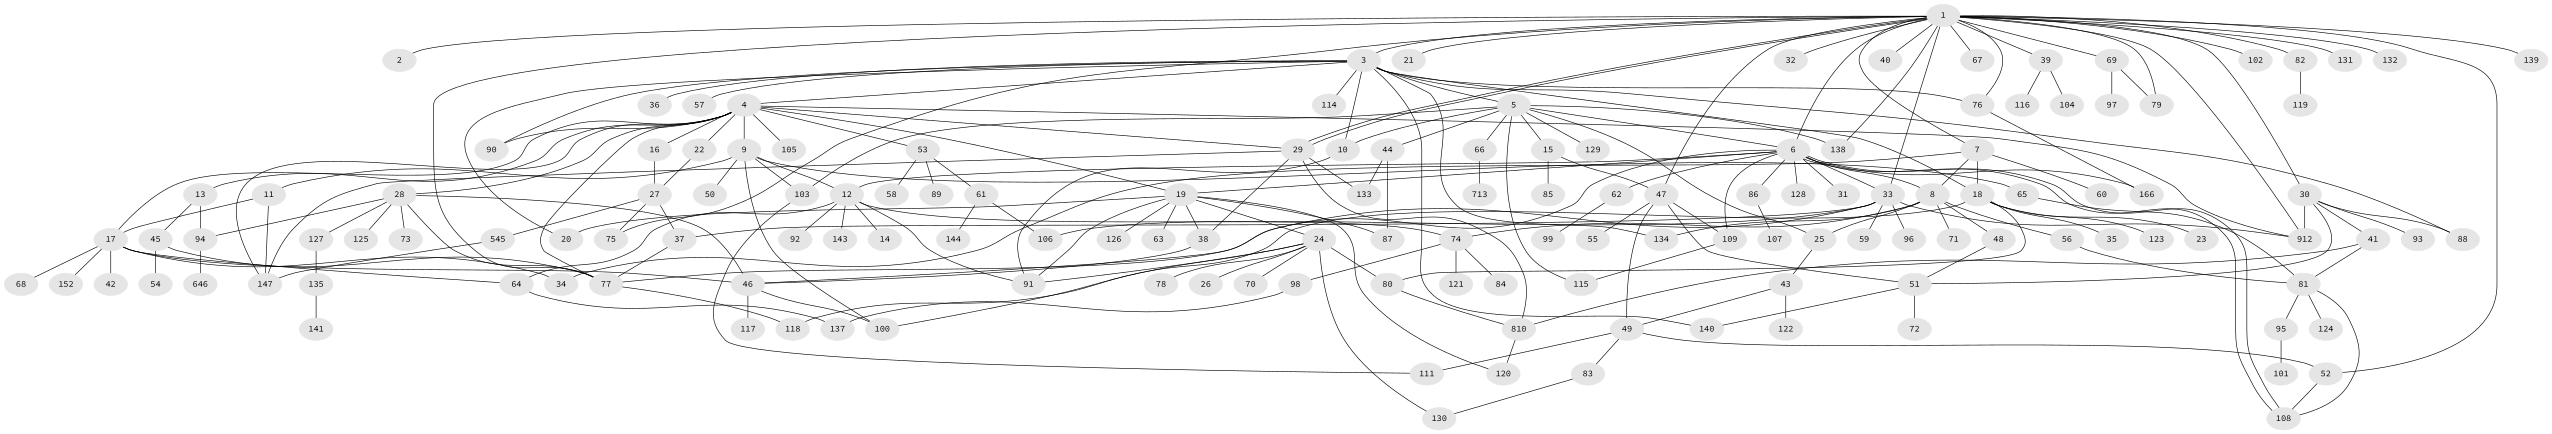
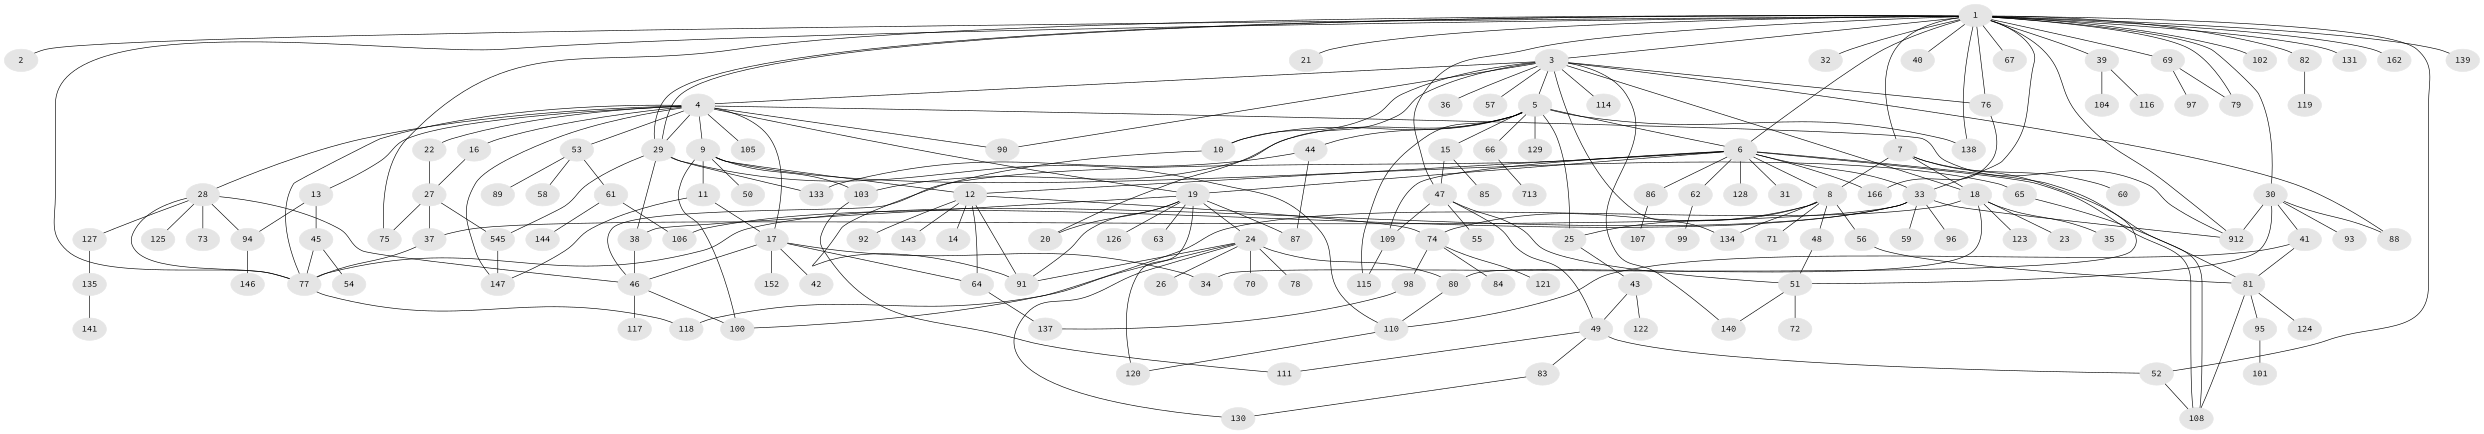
(2390, 60) -> (2394, 60)
(755, 168) -> (577, 194)
(21, 284) -> none
(200, 284) -> (248, 284)
(1519, 329) -> (1391, 329)
